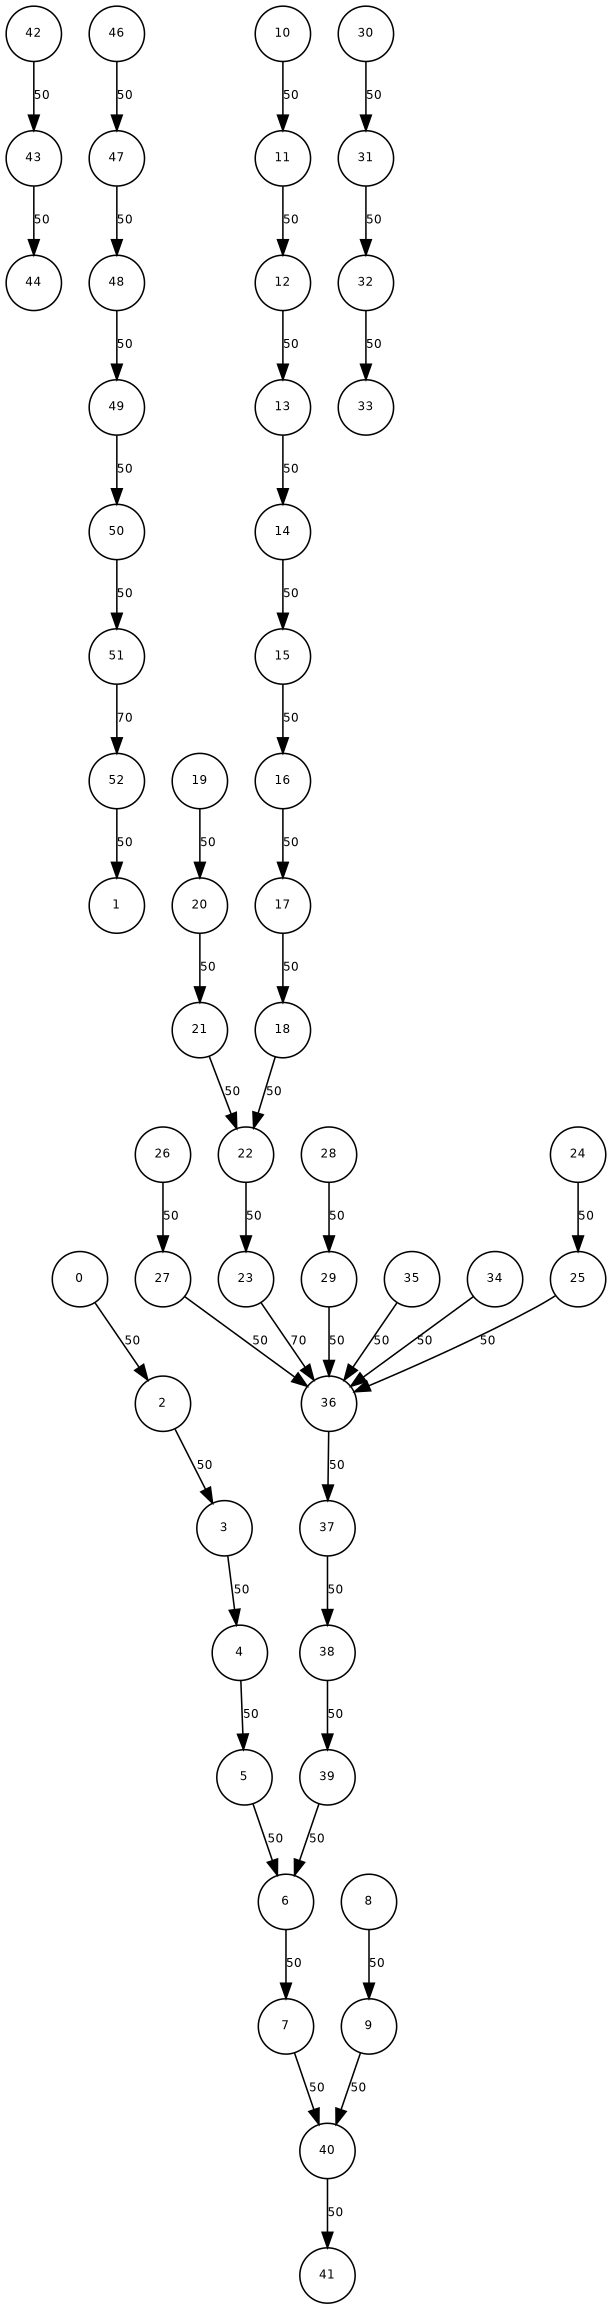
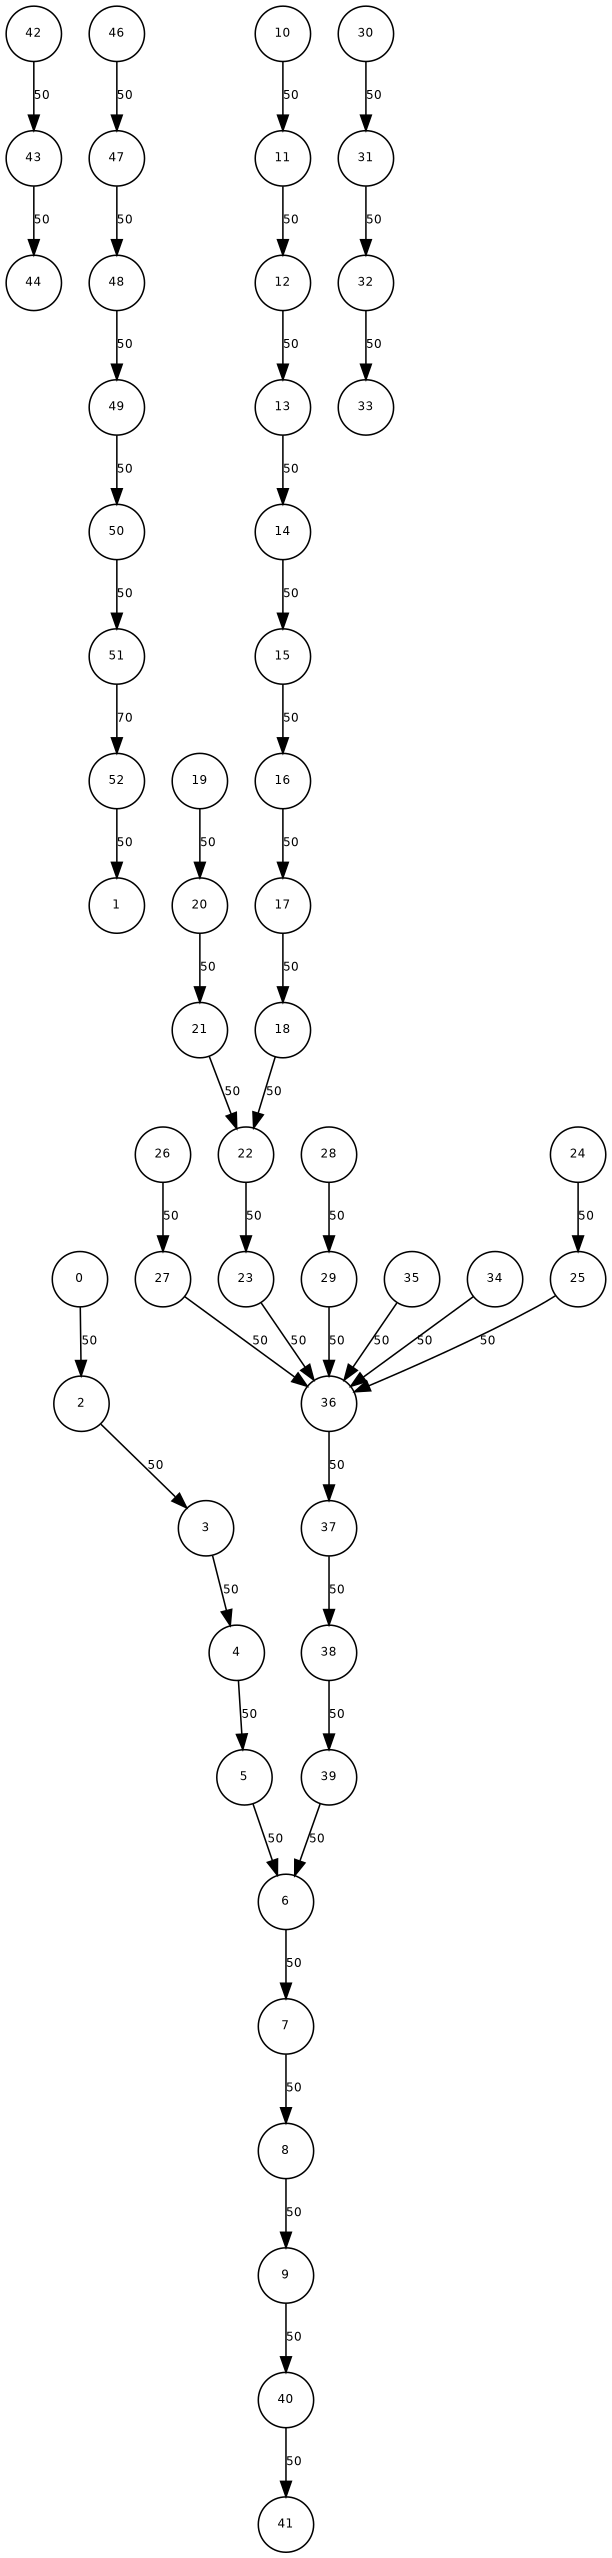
(299, 1341) -> (299, 1341)
(304, 2081) -> (286, 2081)
